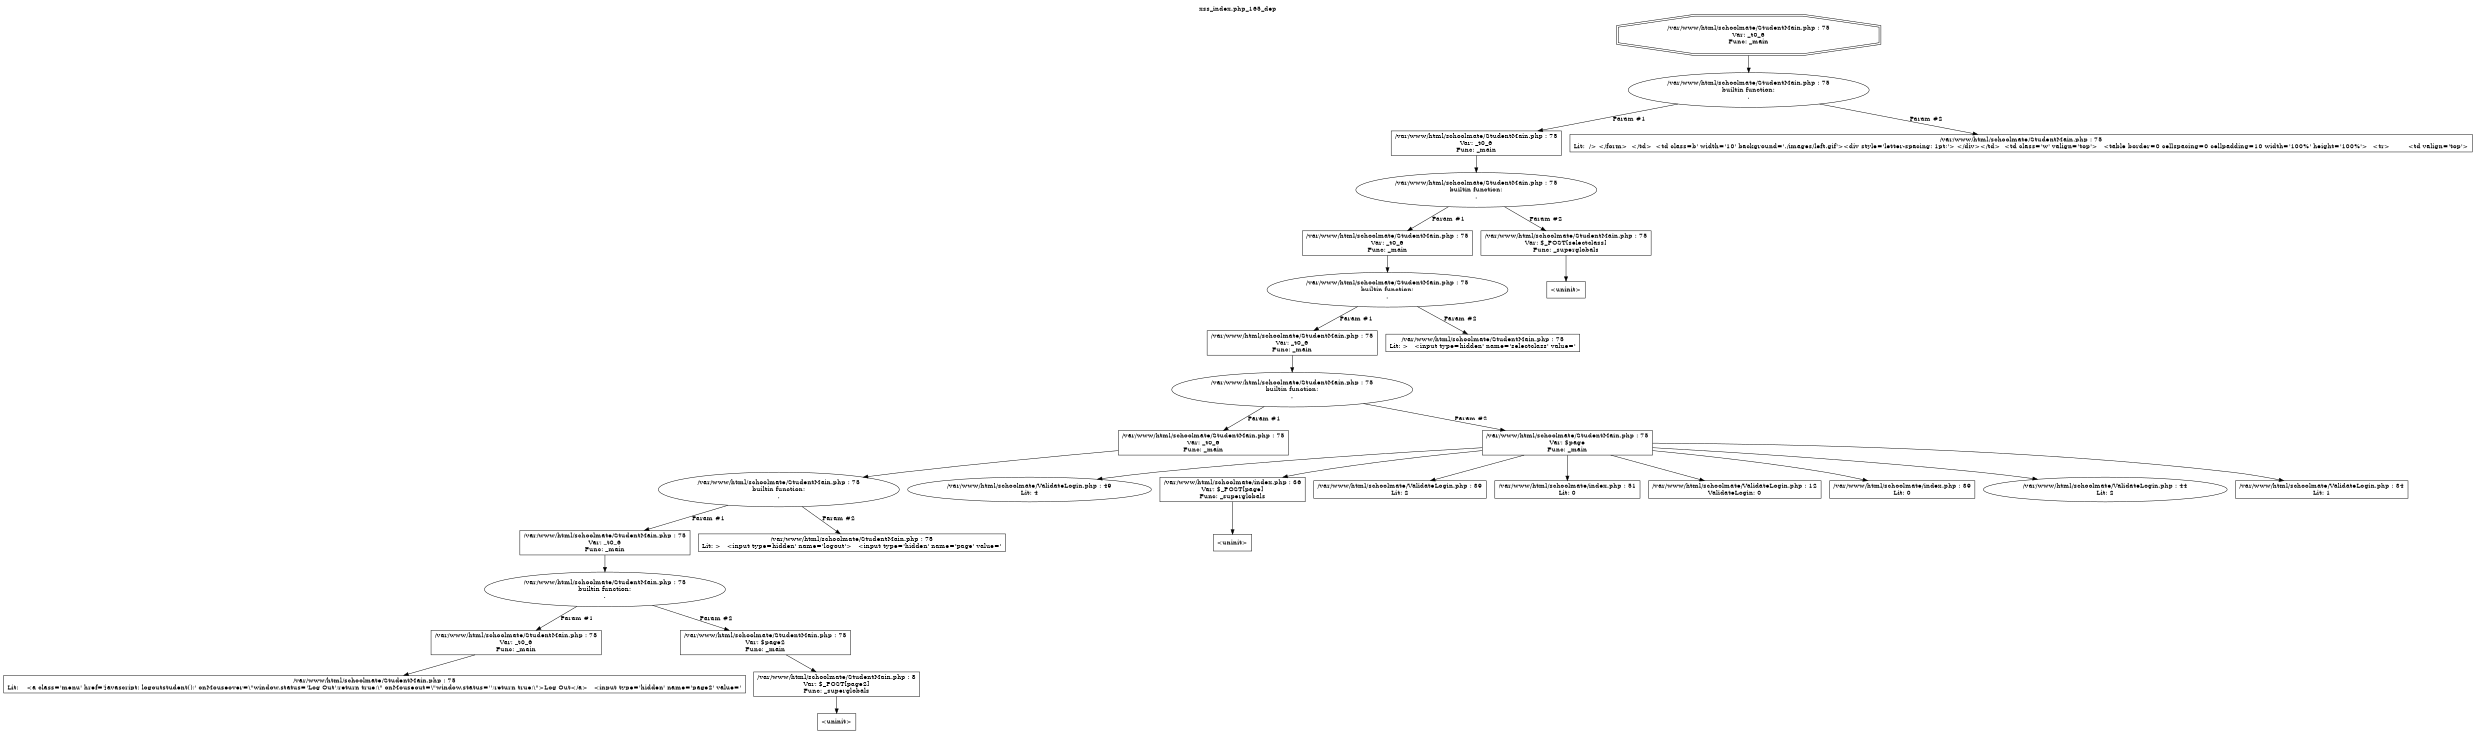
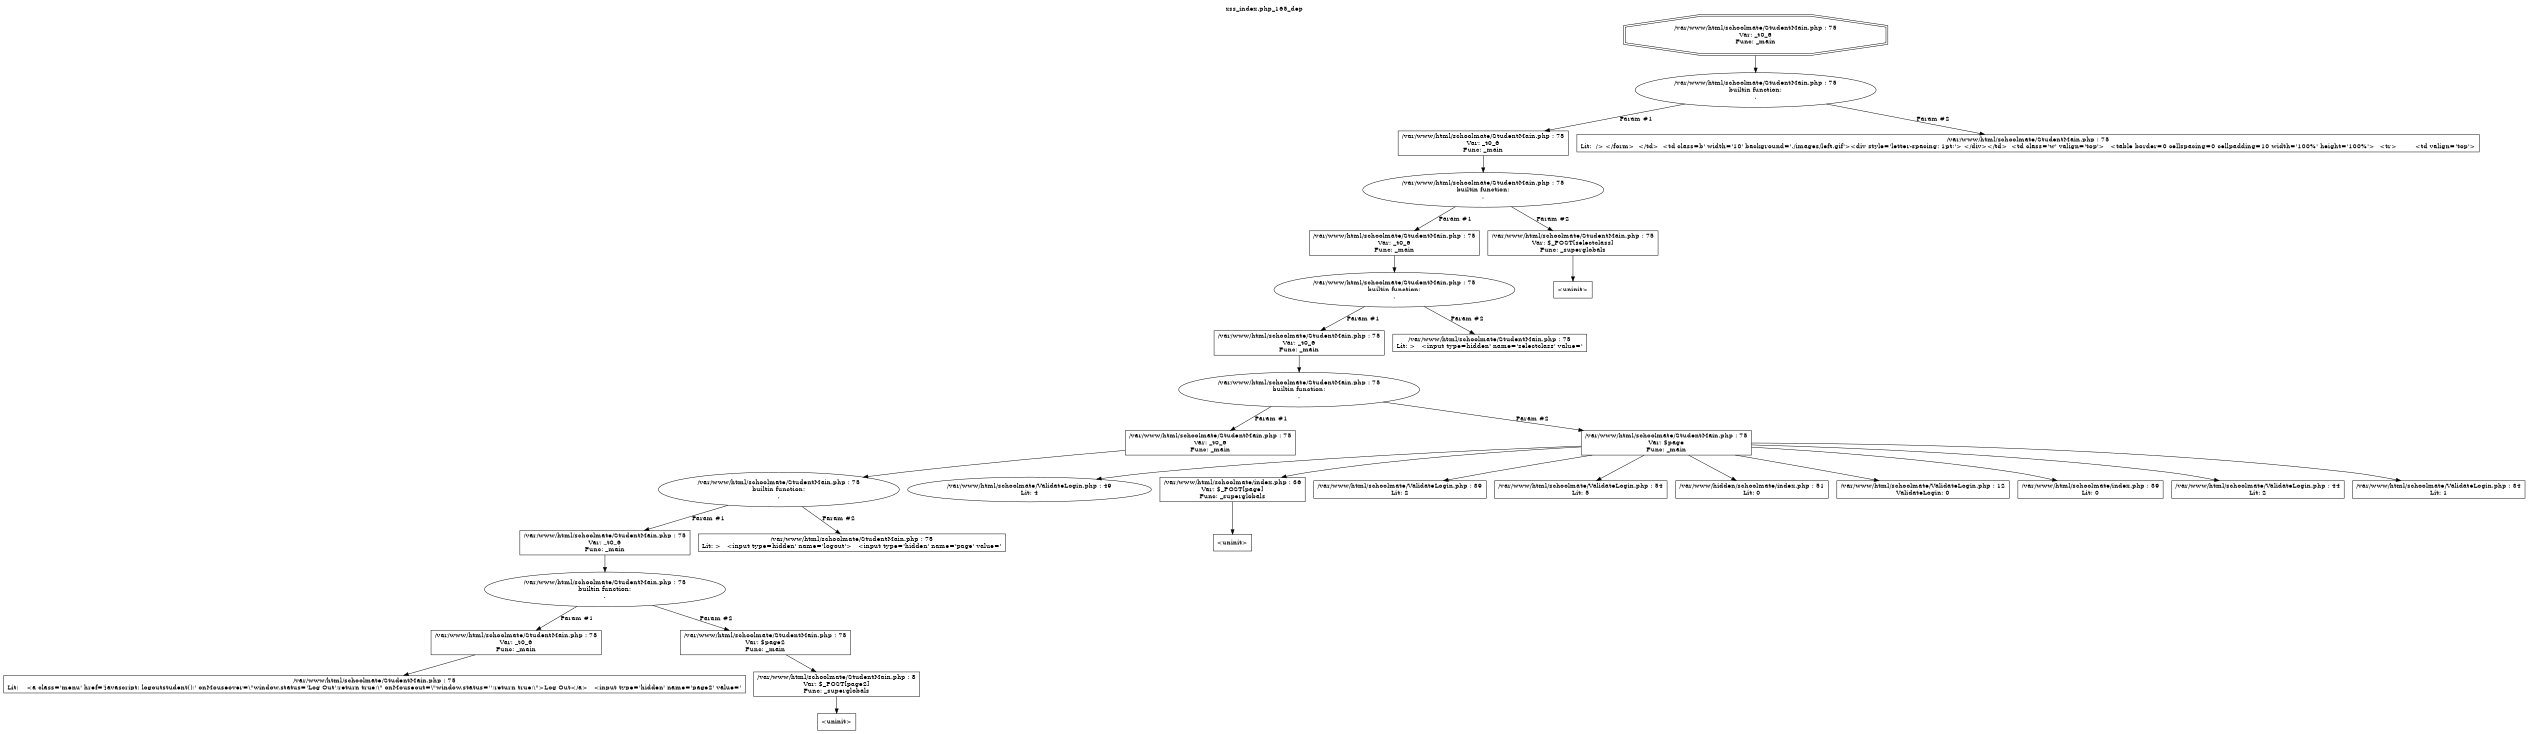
(1567, 489) -> (1752, 489)
none -> (1581, 489)
(2105, 489) -> (2258, 489)
